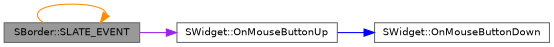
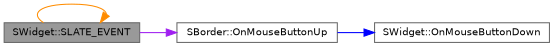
(72, 33) -> (72, 33)
(257, 33) -> (257, 33)
